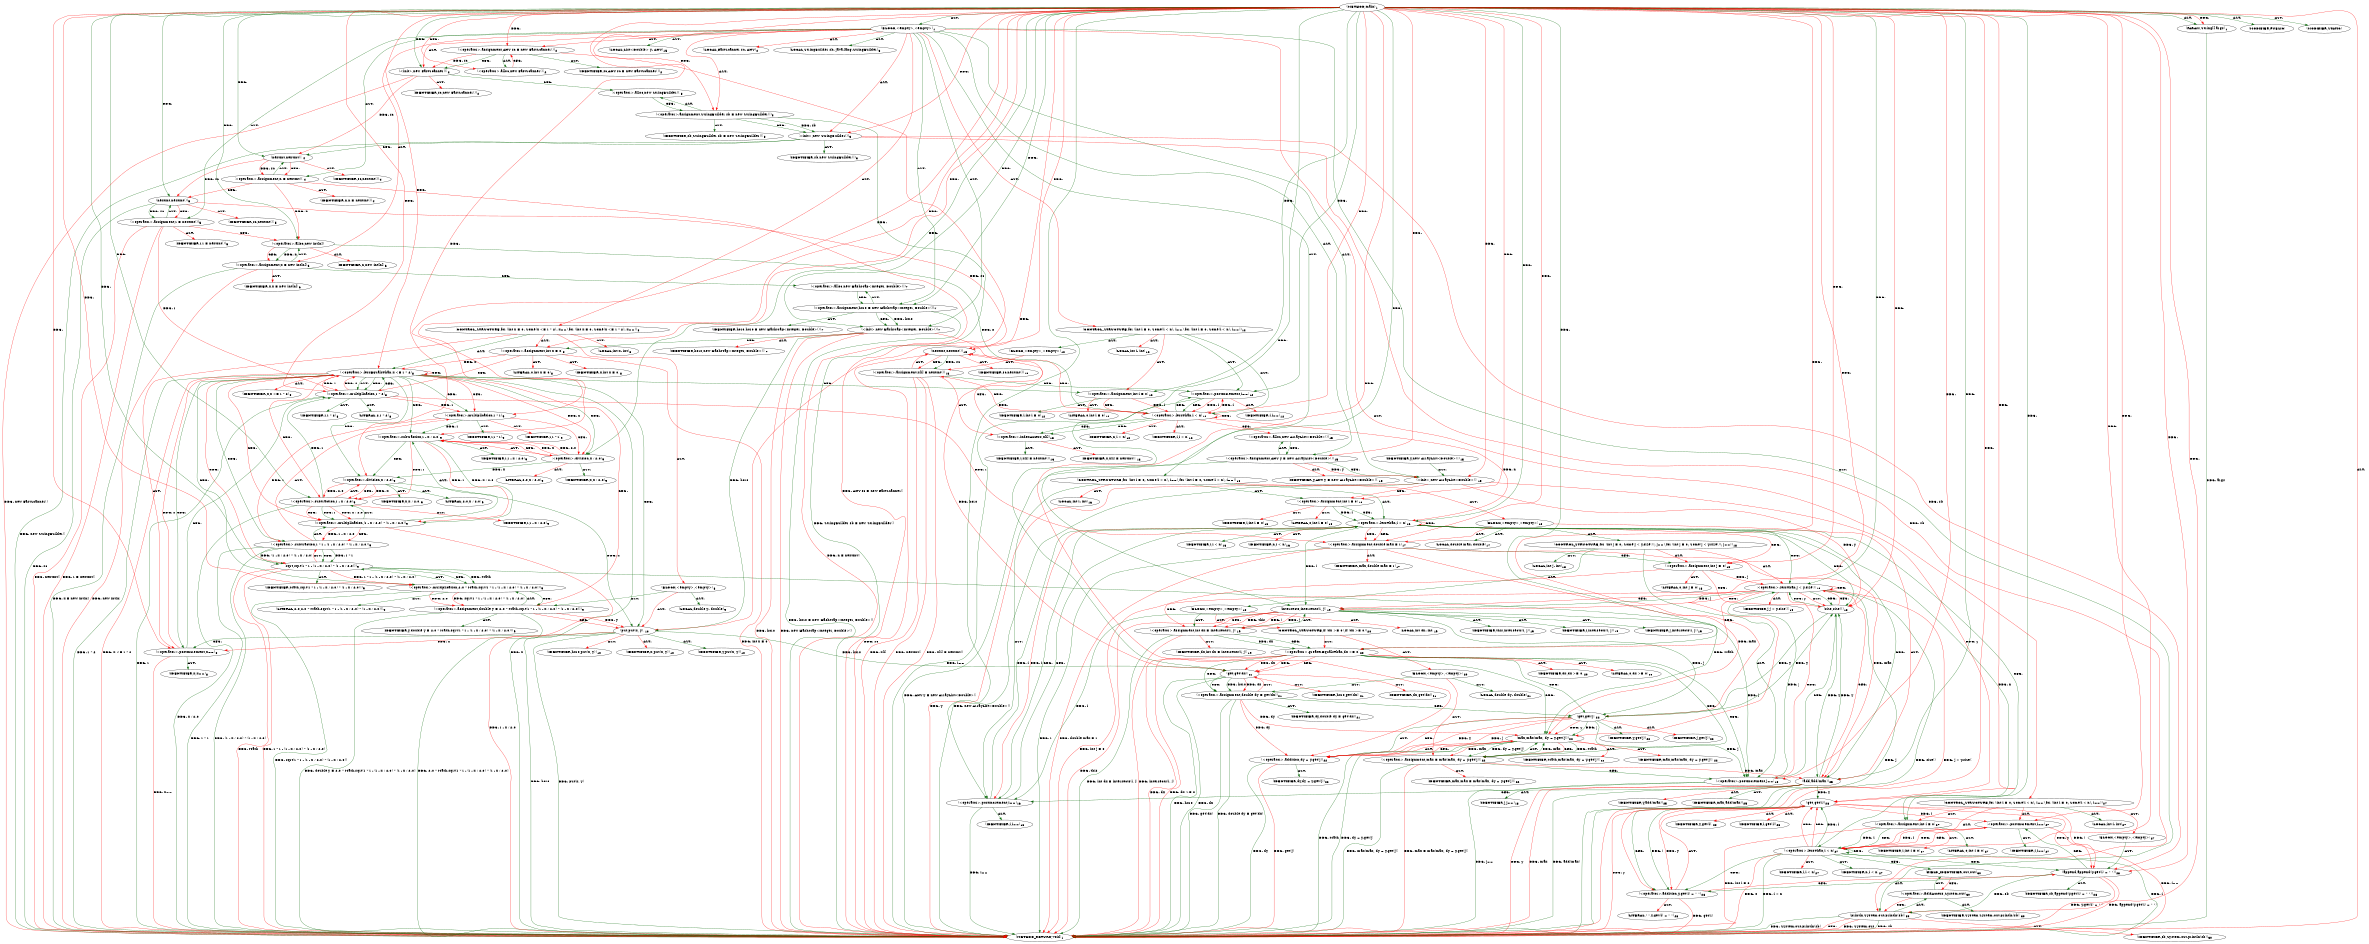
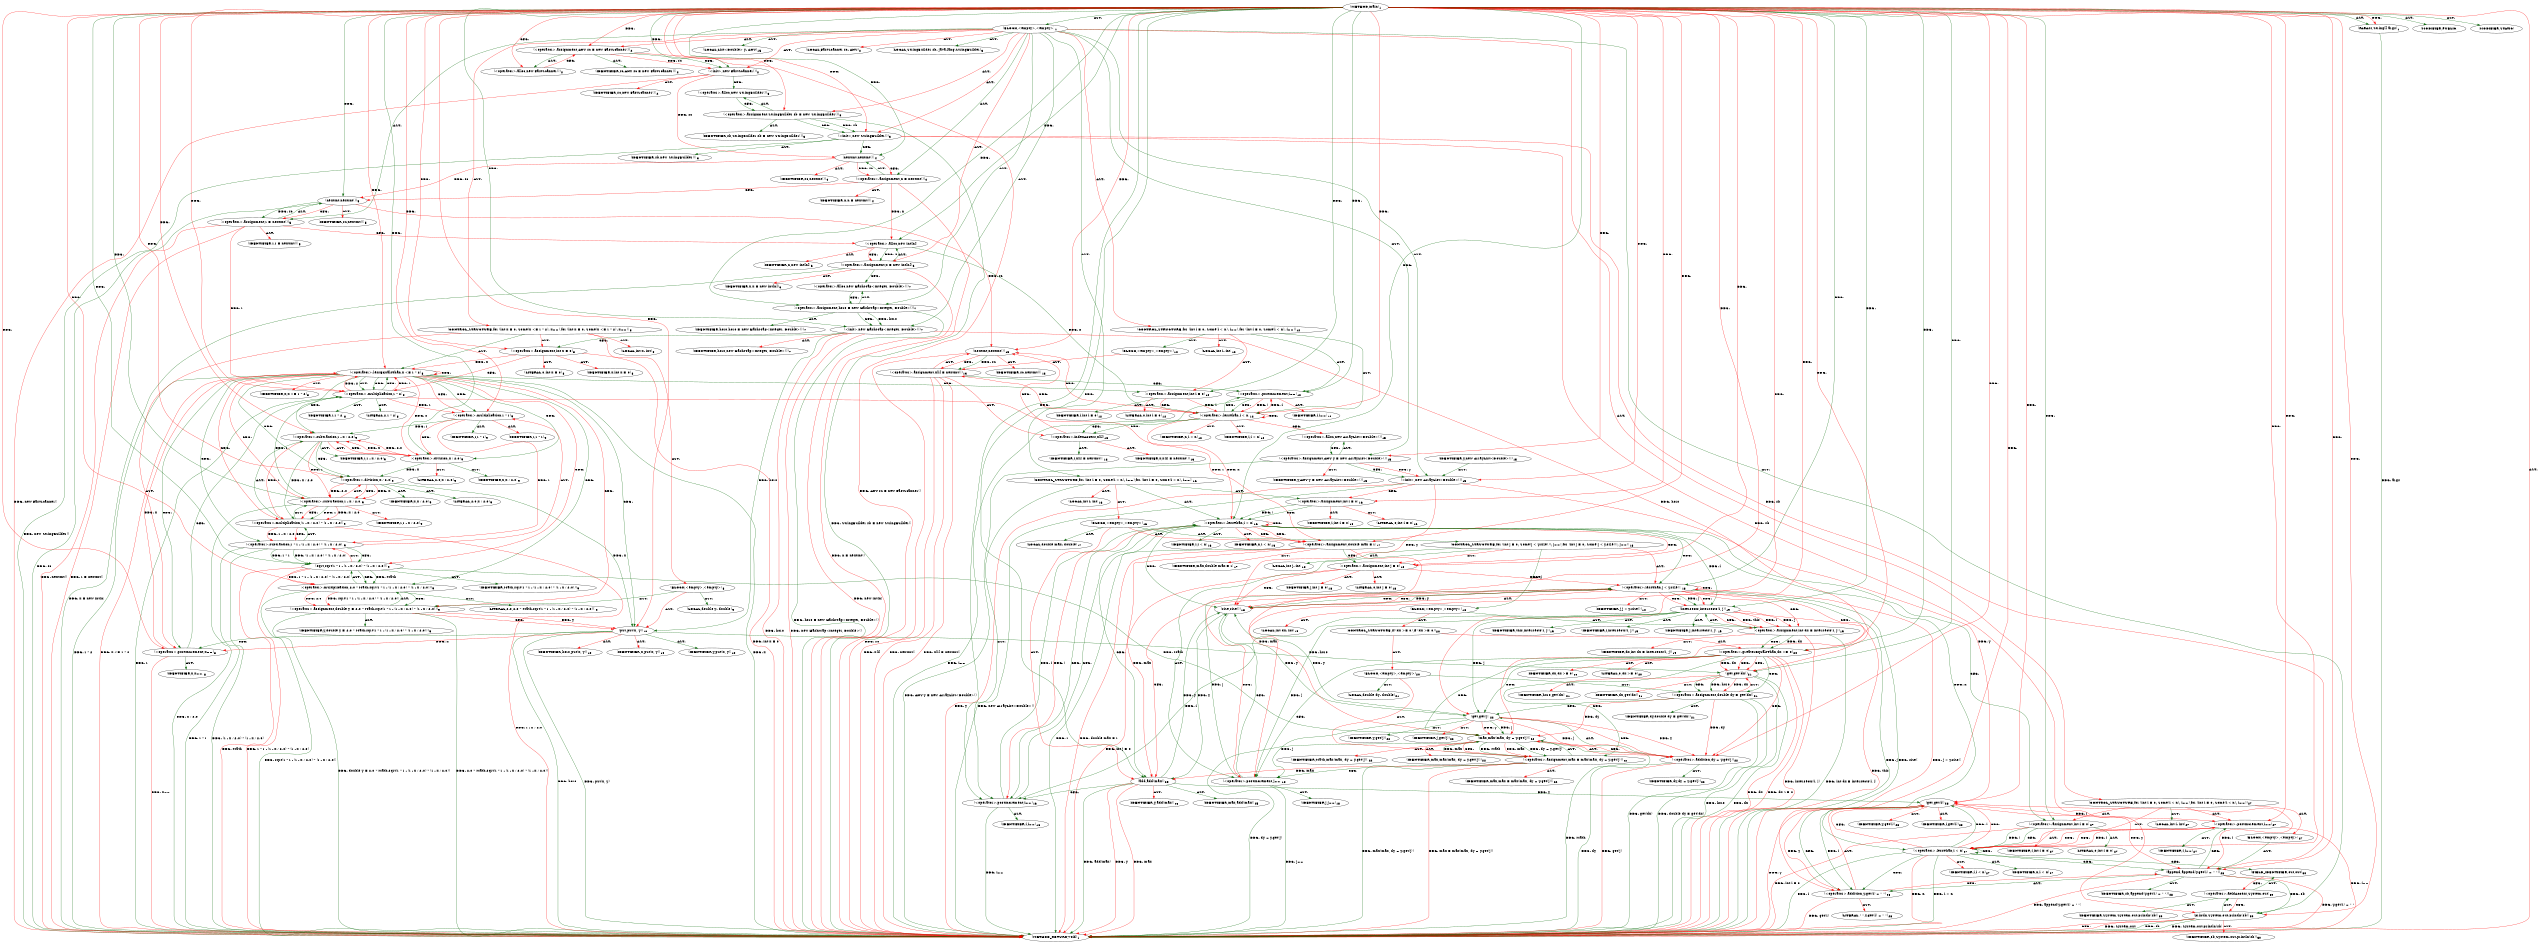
none -> (1309, 588)
none -> (1768, 710)
